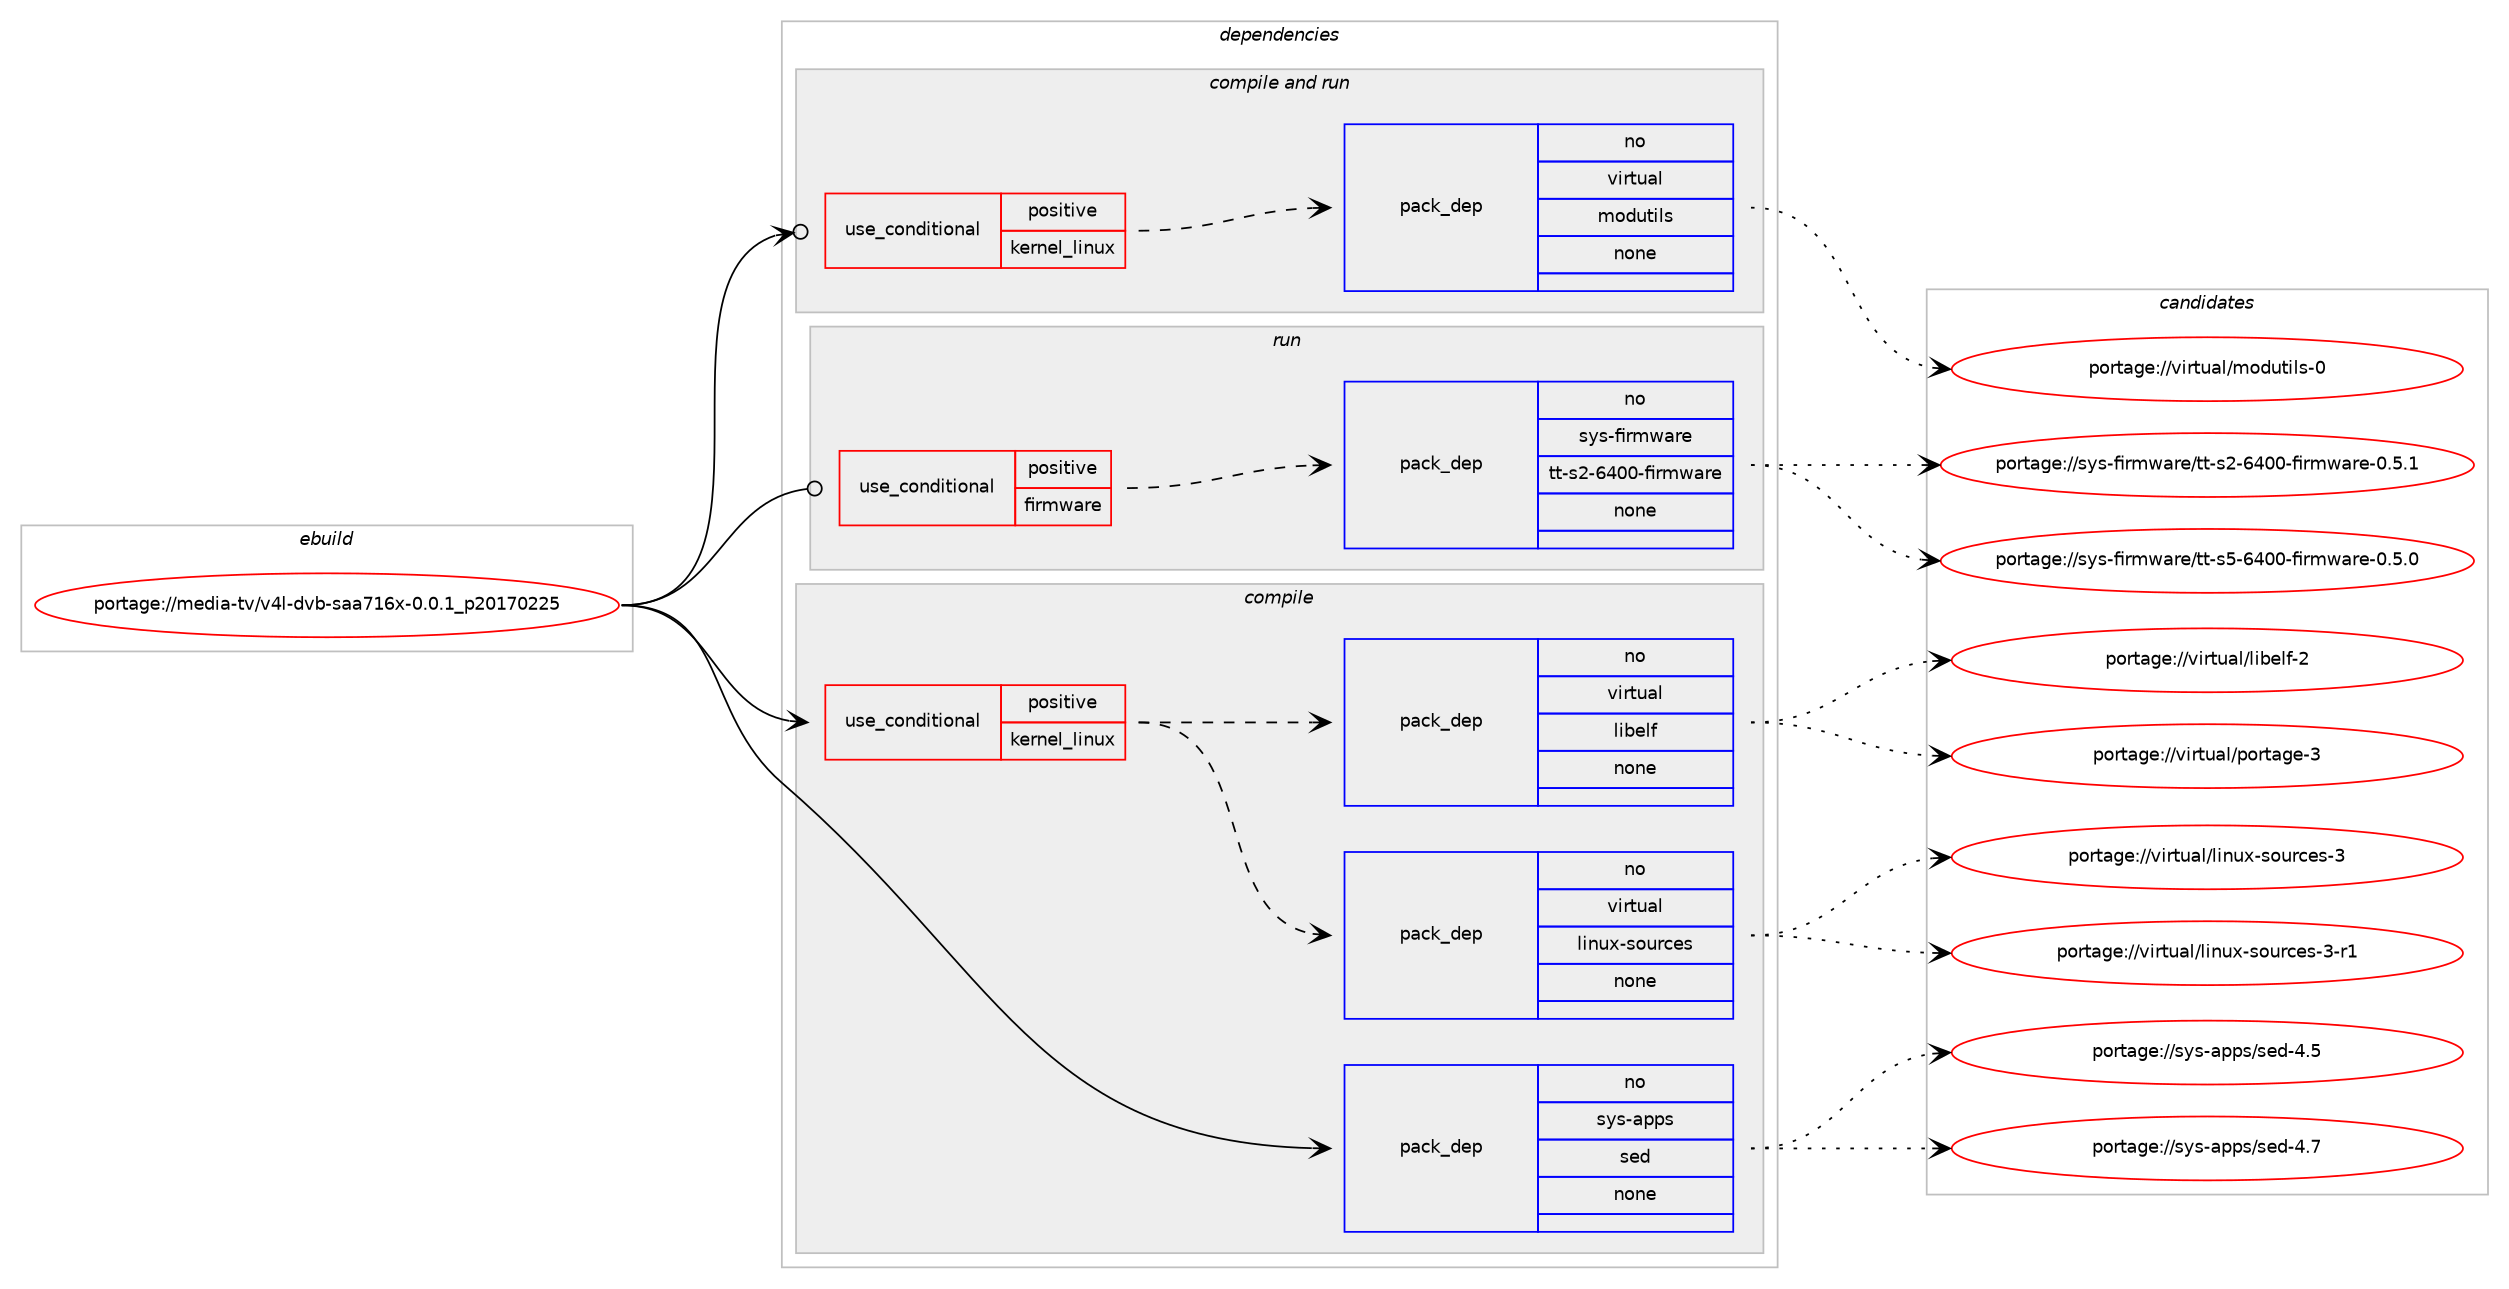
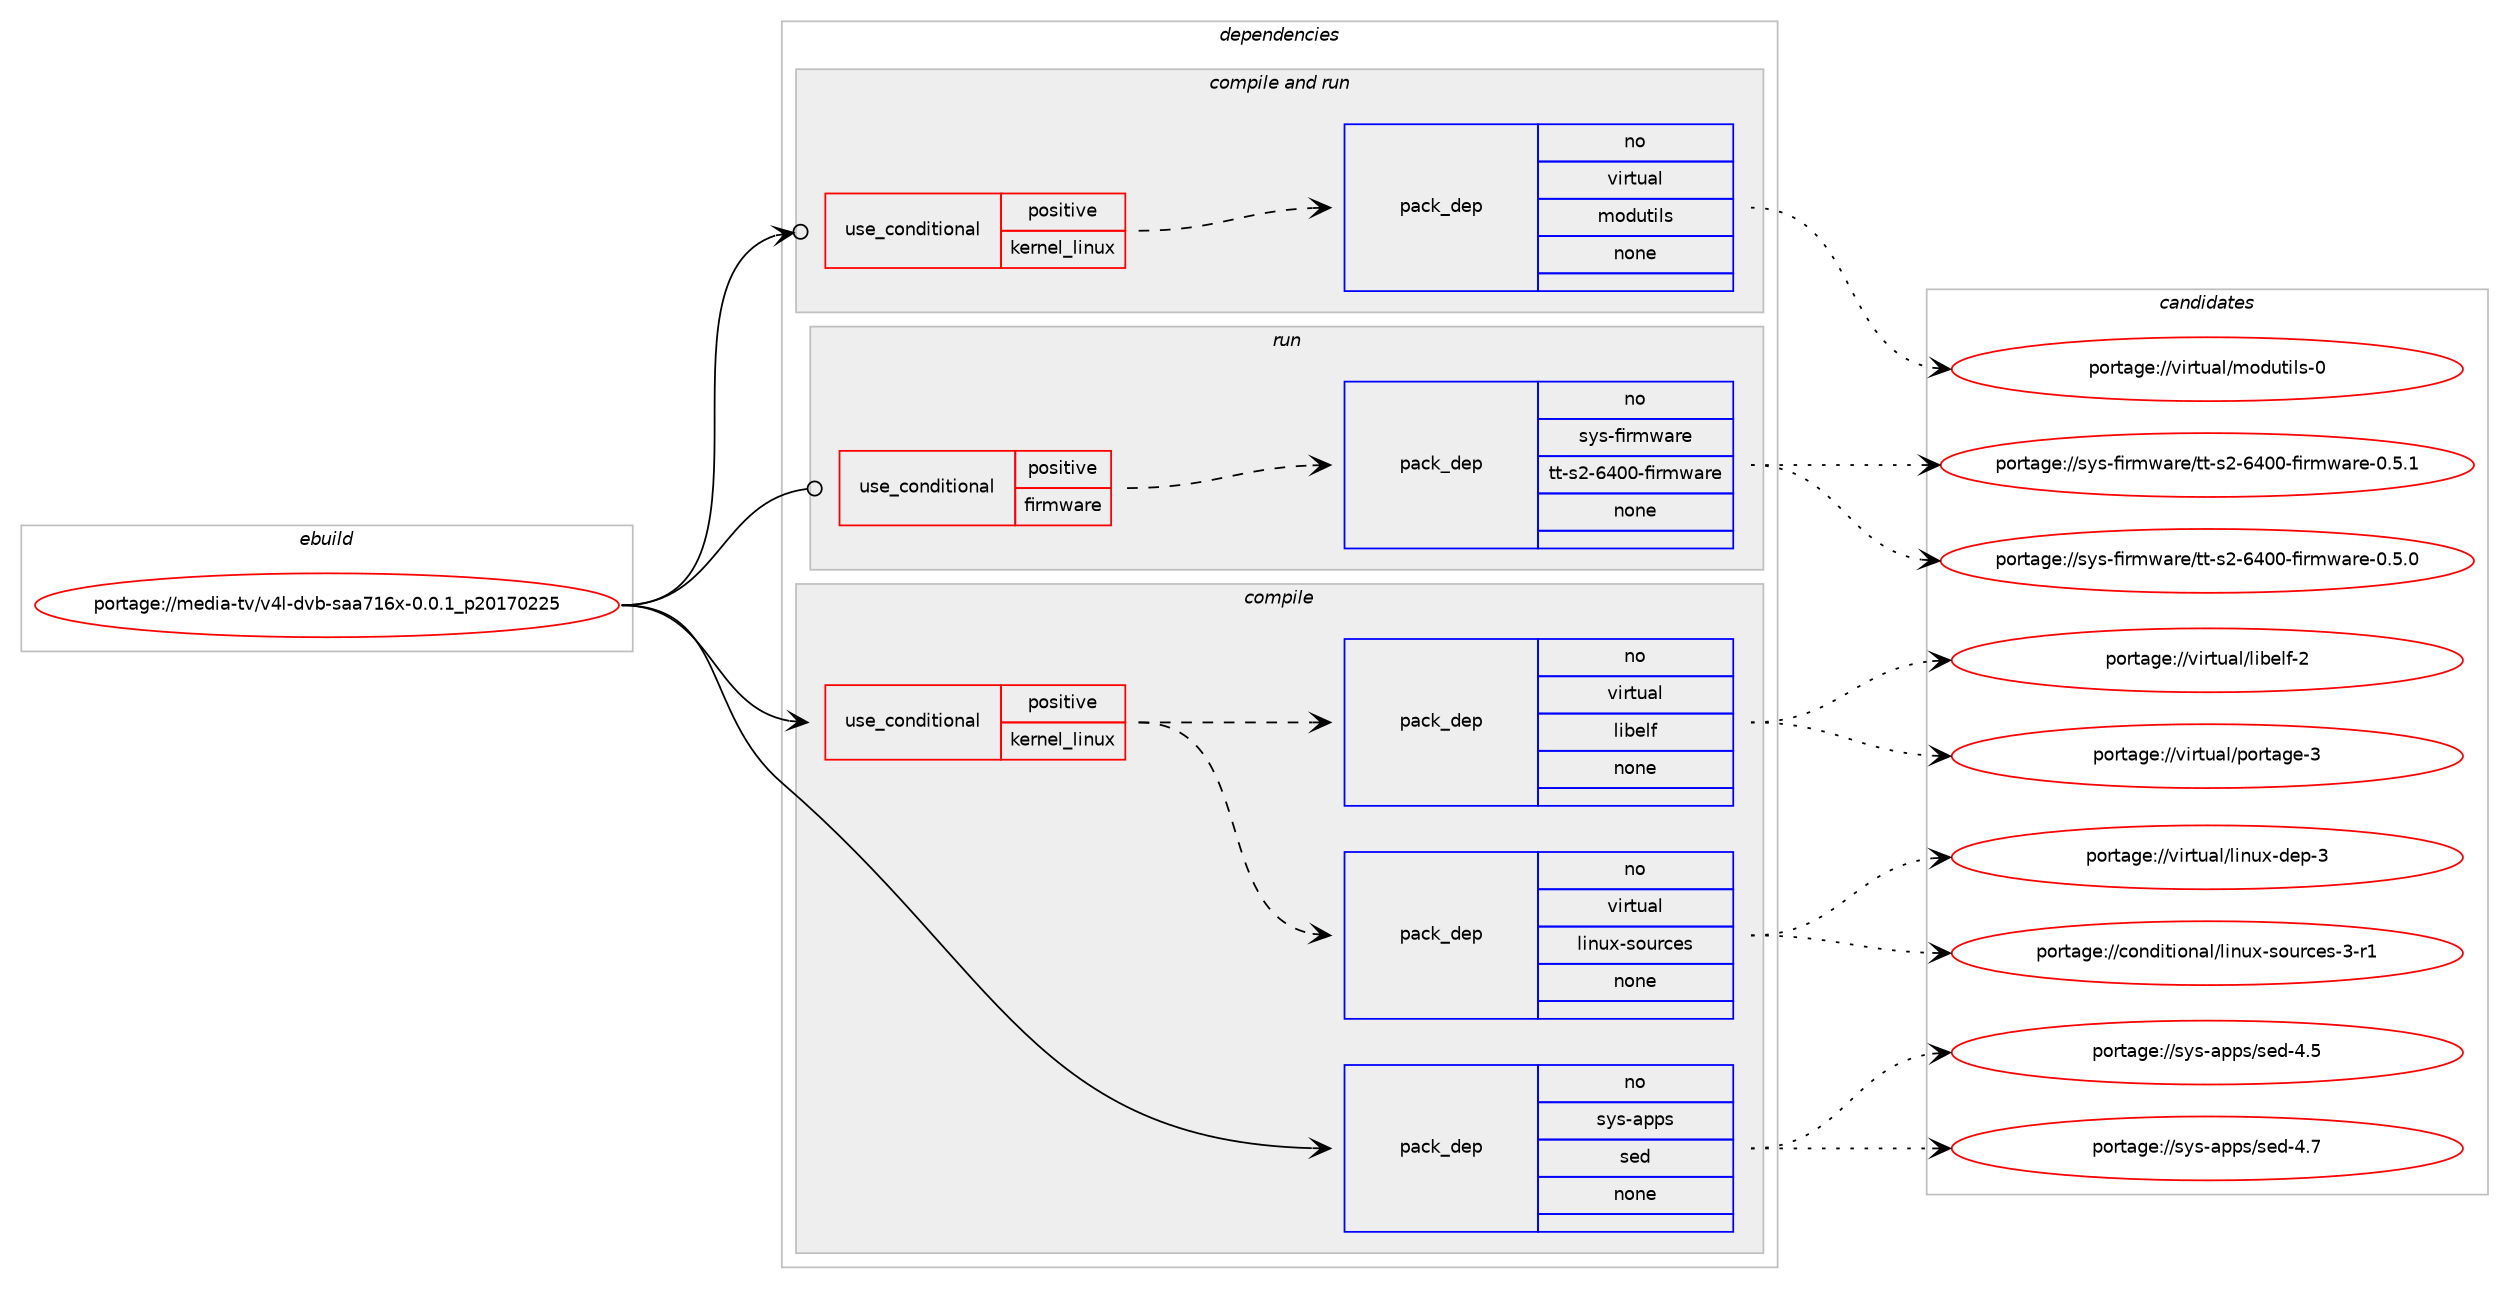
(2207, 561) -> (2207, 561)
(2207, 857) -> (2207, 857)
(2207, 953) -> (2207, 953)
